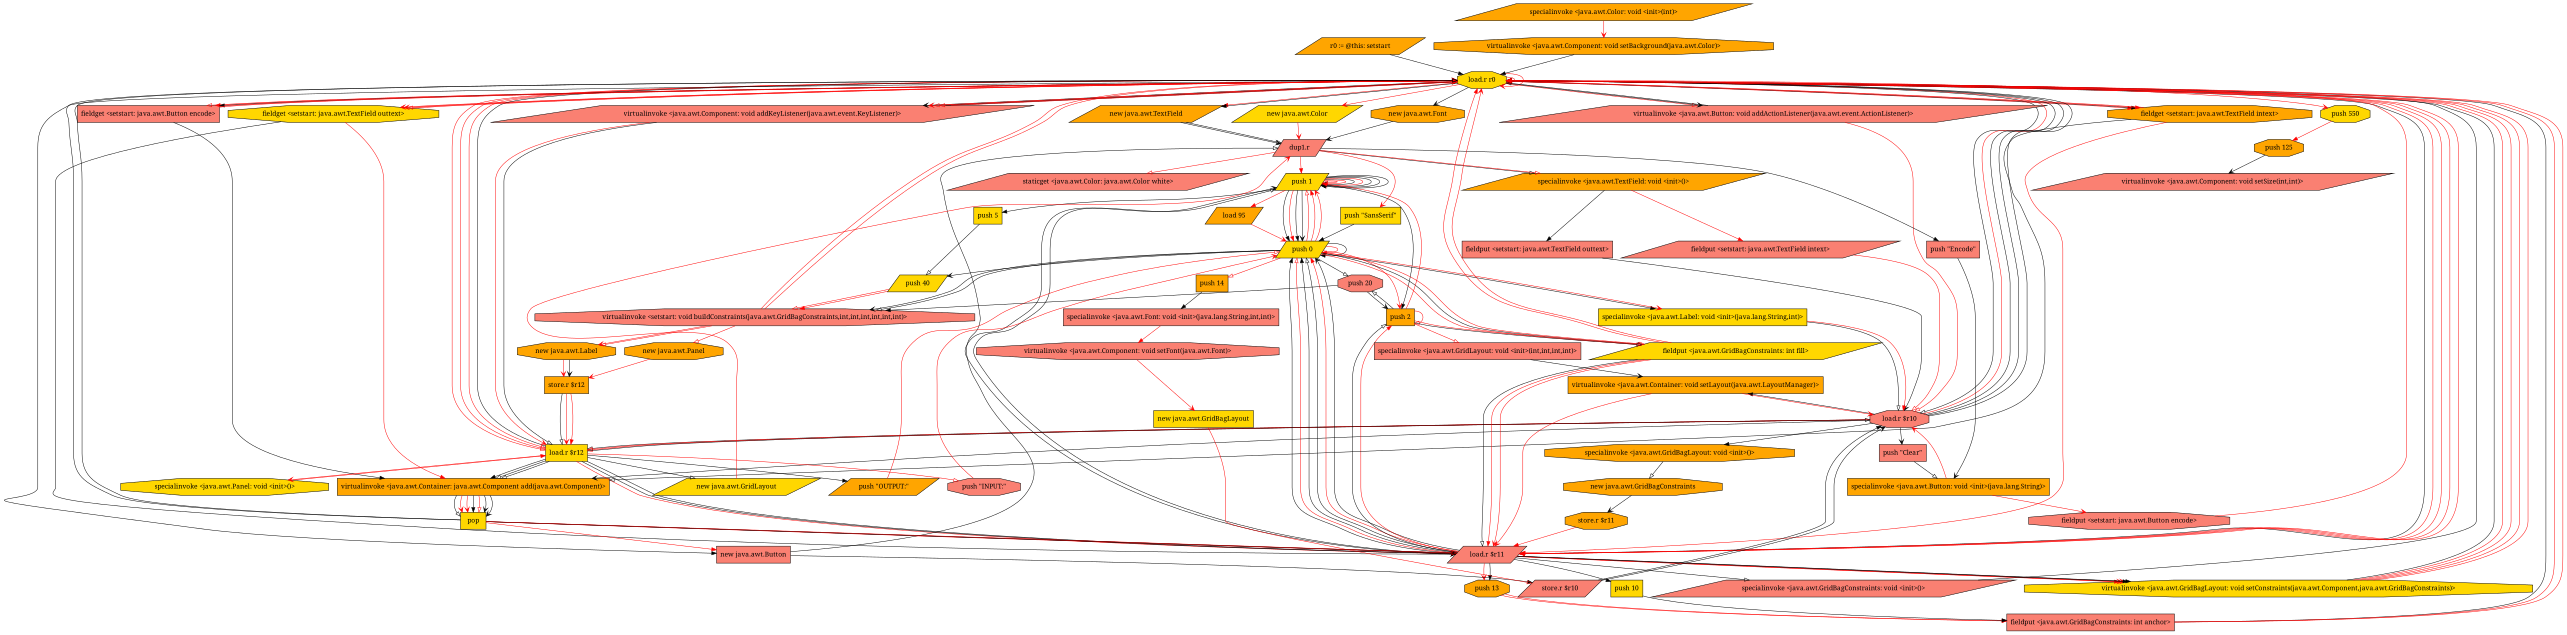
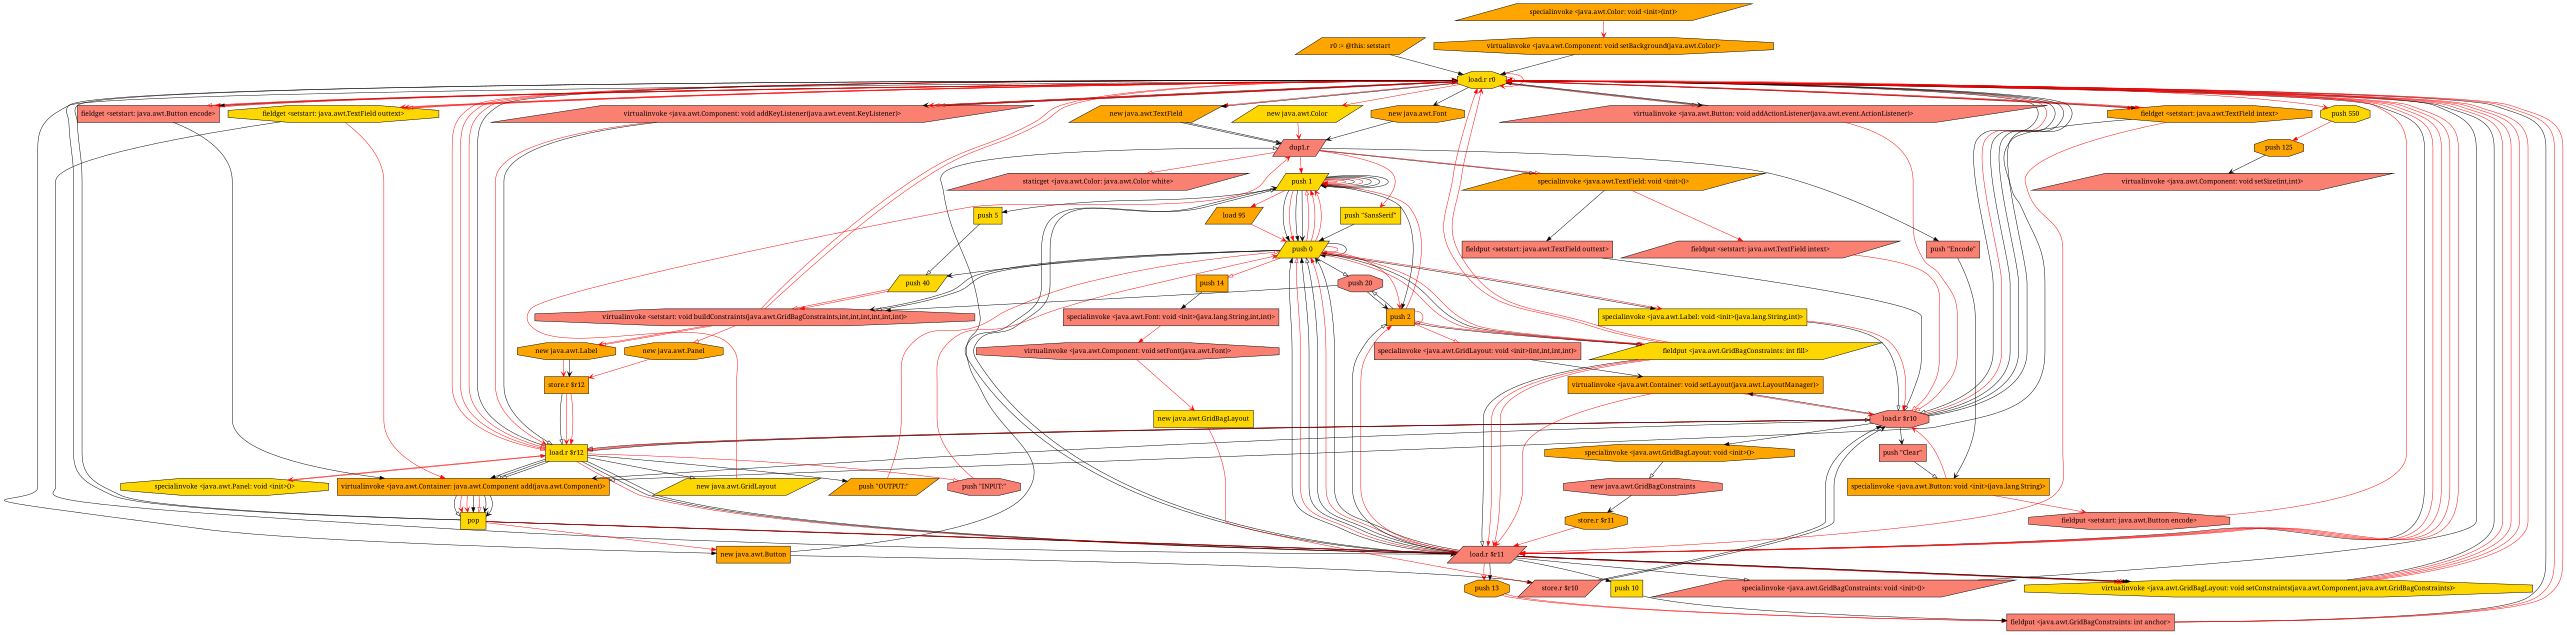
(1809, 288) -> (1809, 288)
(1643, 487) -> (1643, 487)
(753, 555) -> (753, 555)
